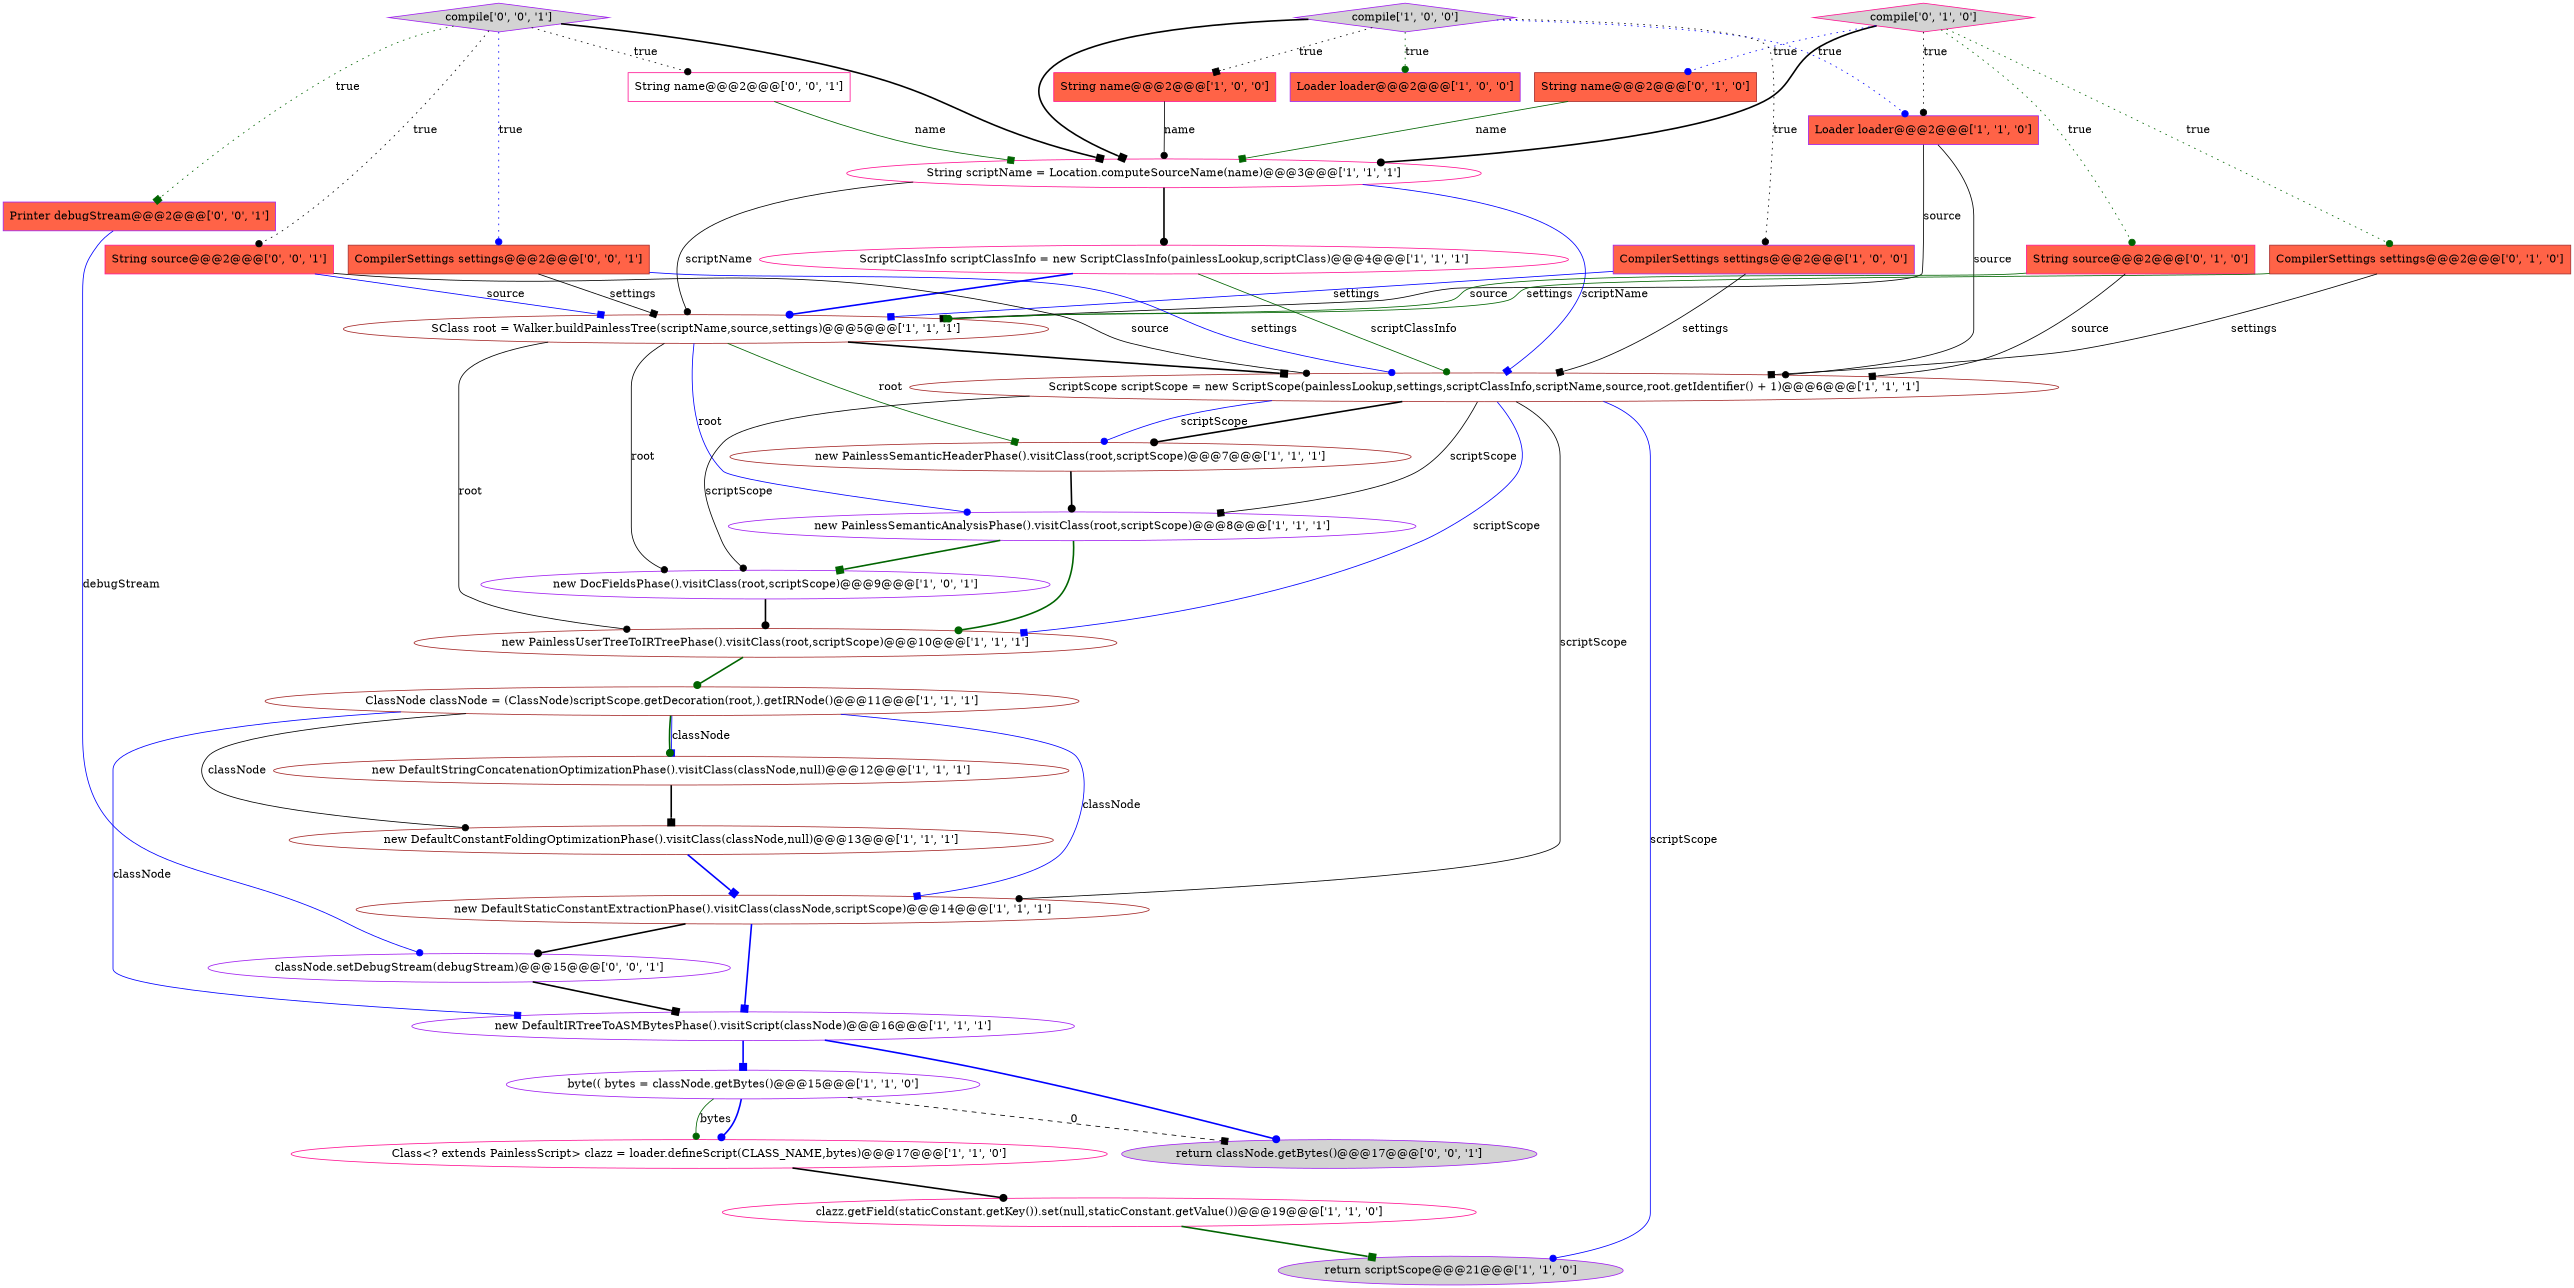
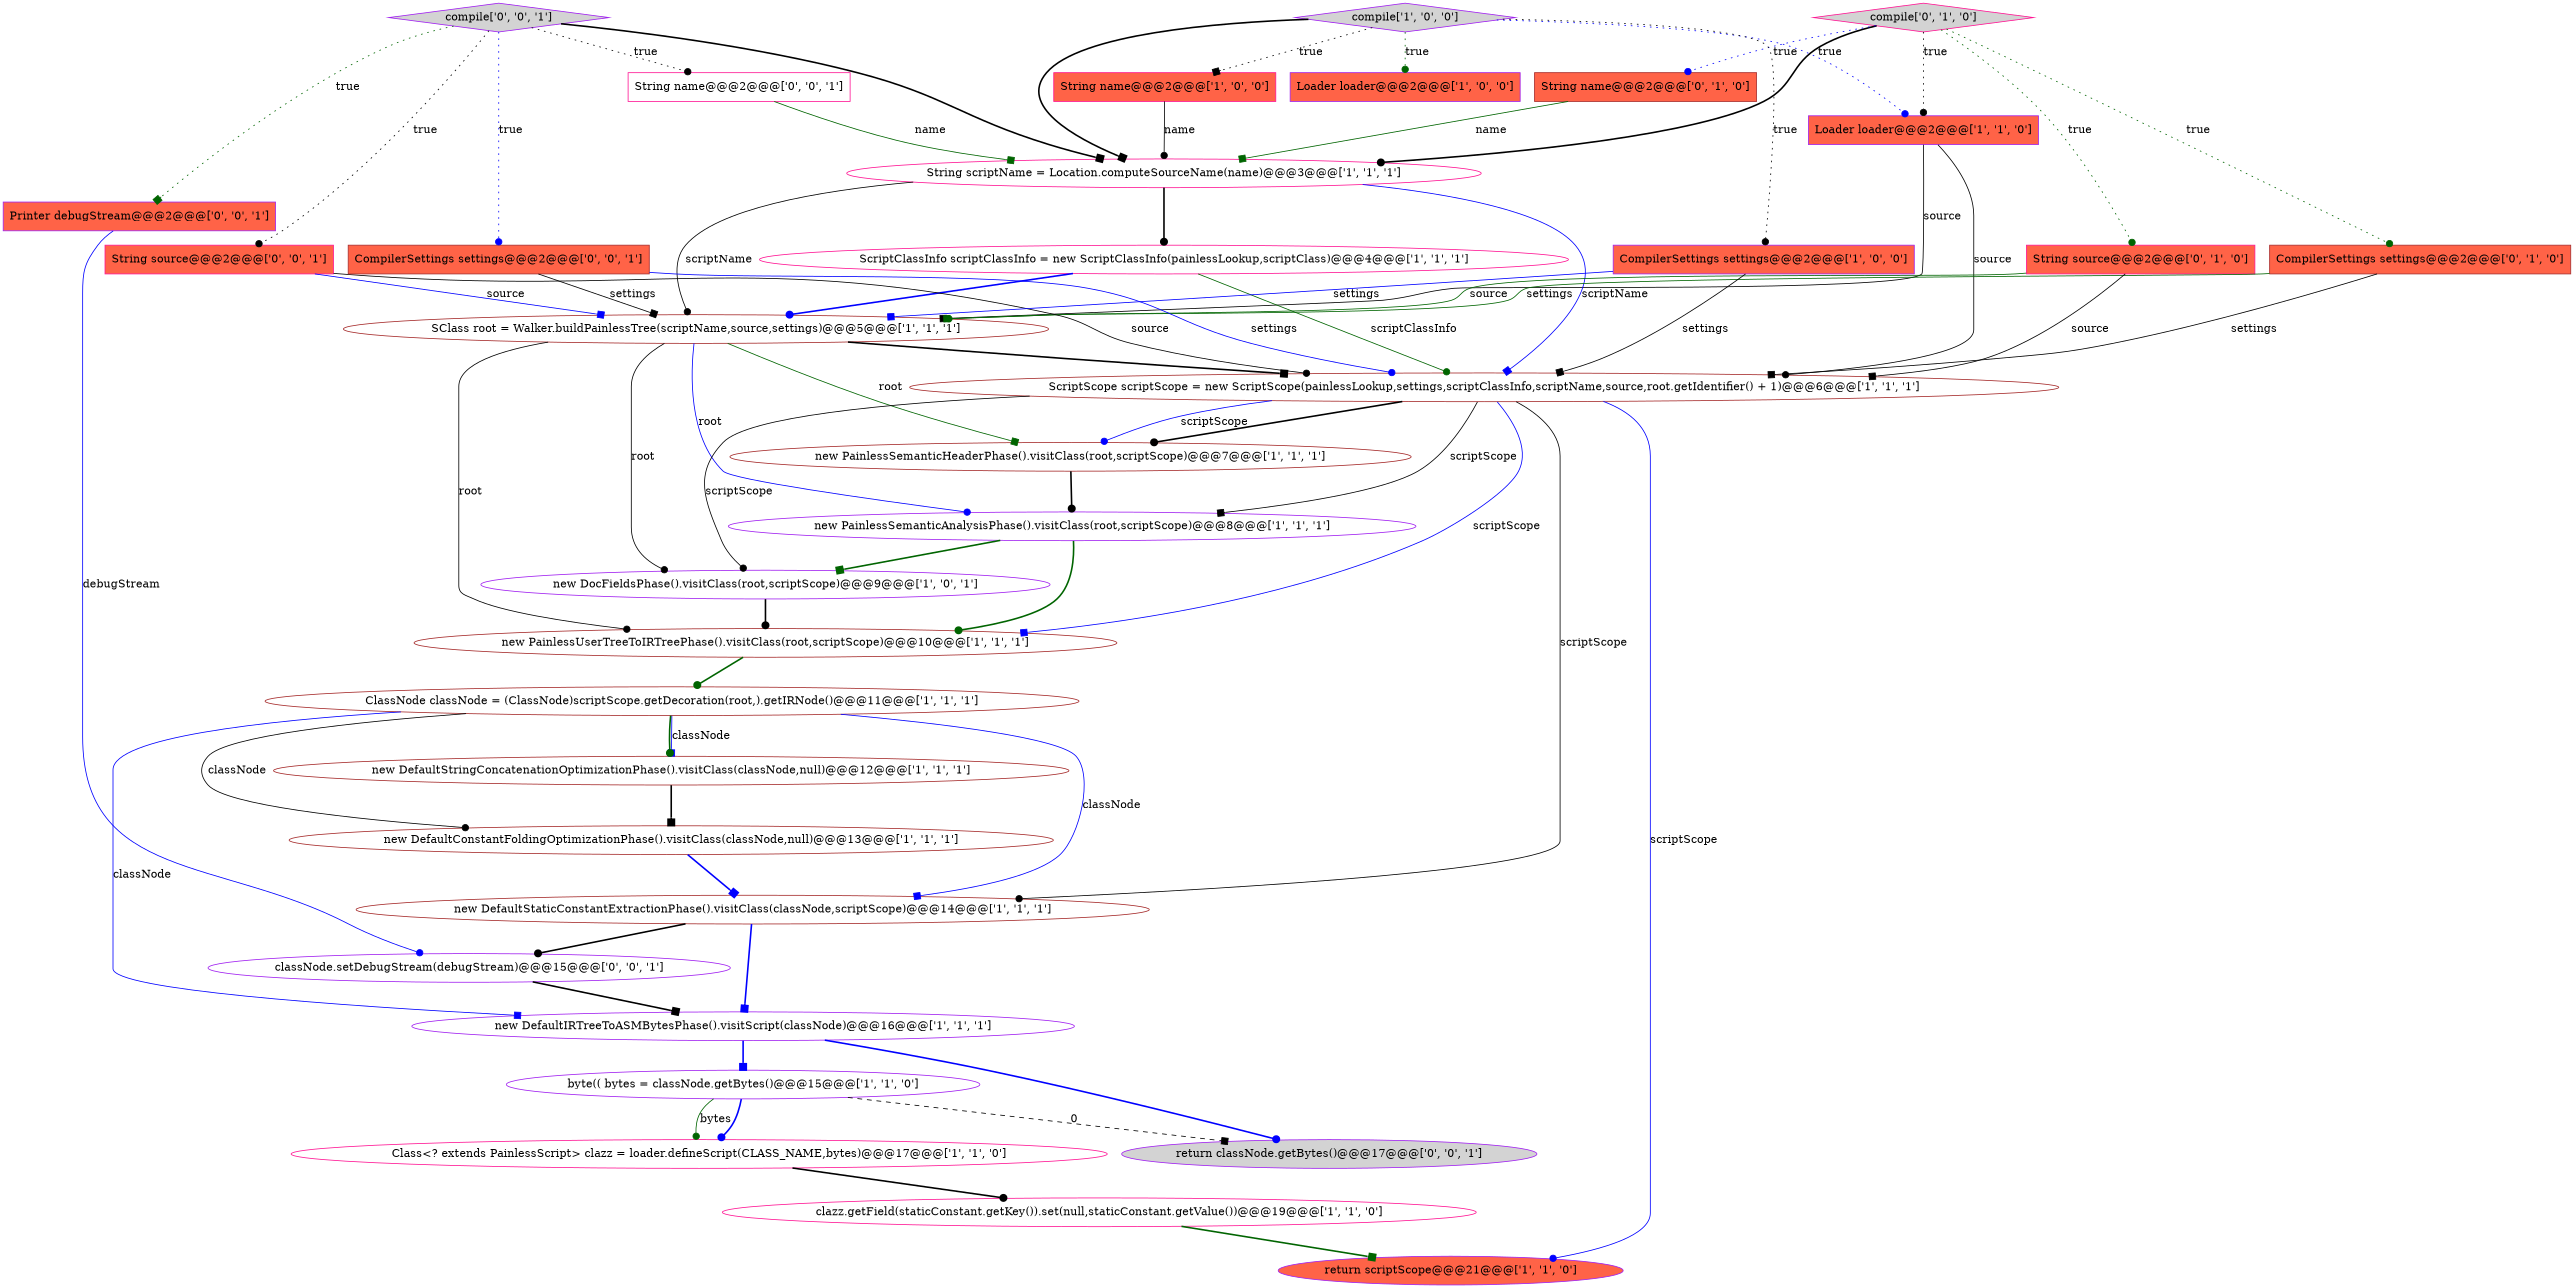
(1451, 1271) -> (1451, 1271)
